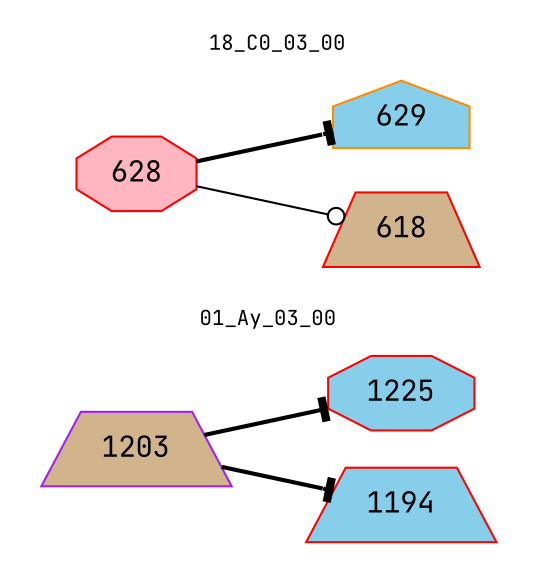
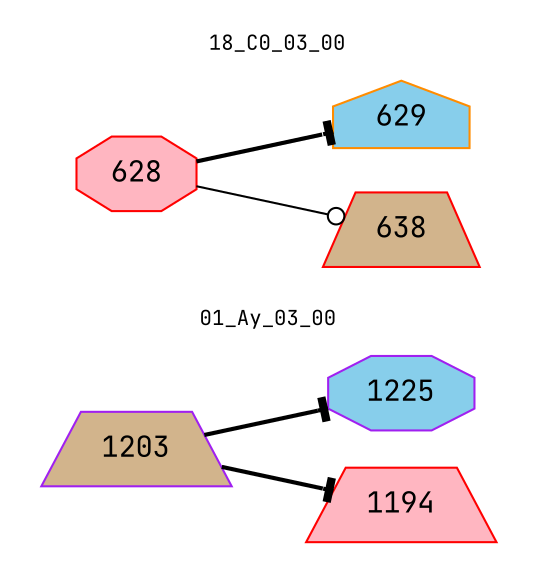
(401, 230) -> (401, 230)
(401, 393) -> (401, 393)
(401, 505) -> (401, 505)
